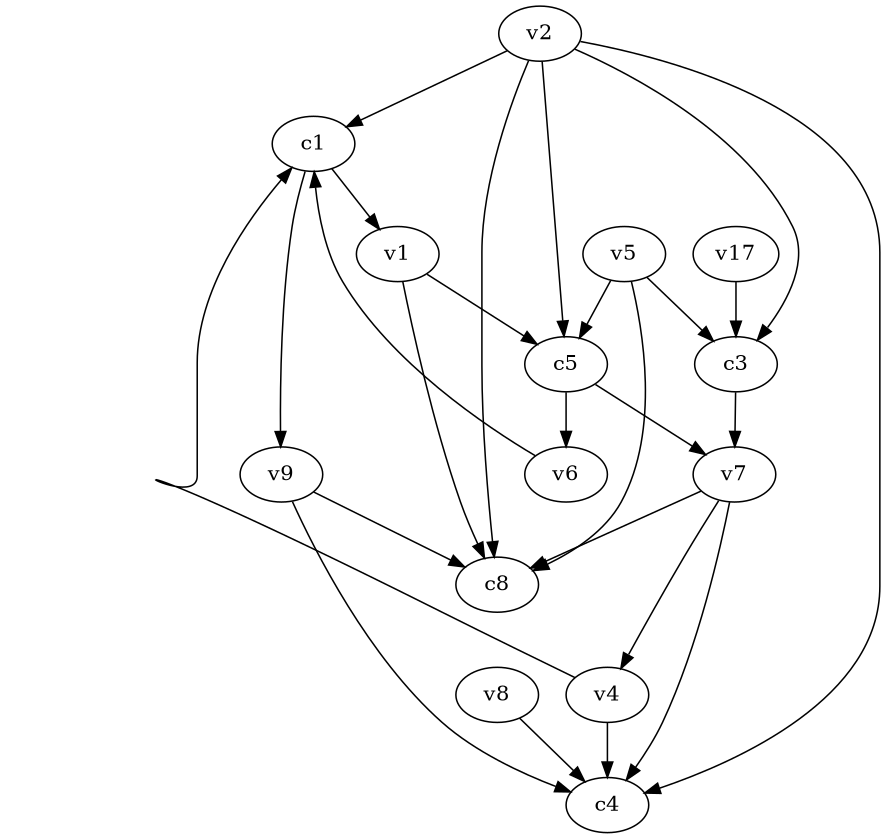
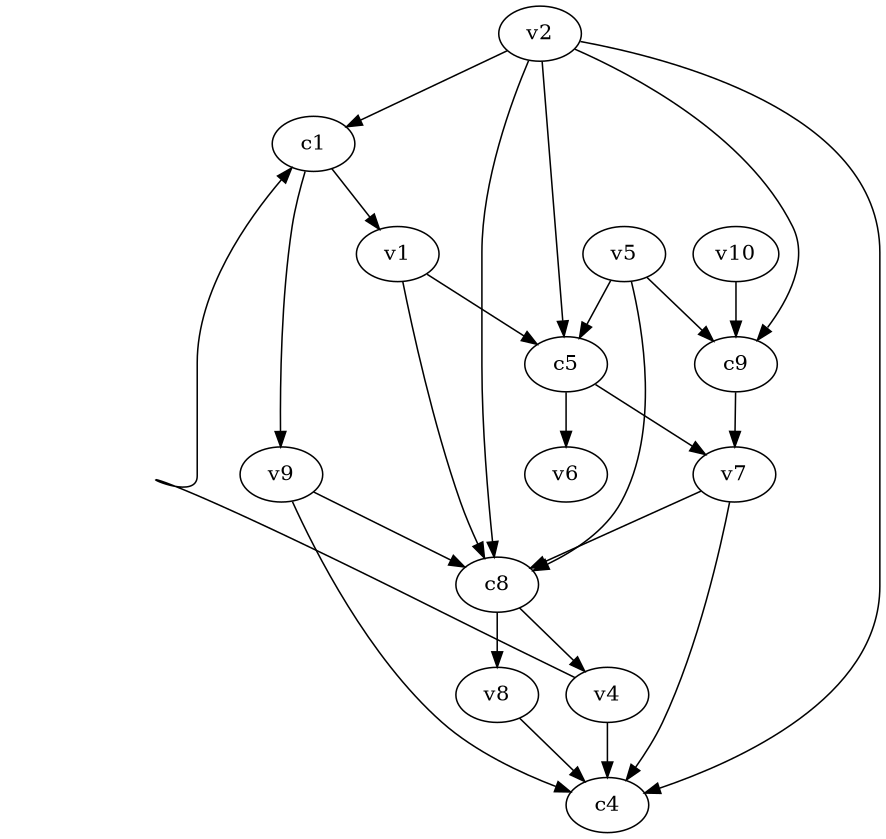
(736, 254) -> (736, 254)
(393, 346) -> none
(736, 364) -> (736, 364)
(672, 577) -> (547, 634)
none -> (497, 628)
